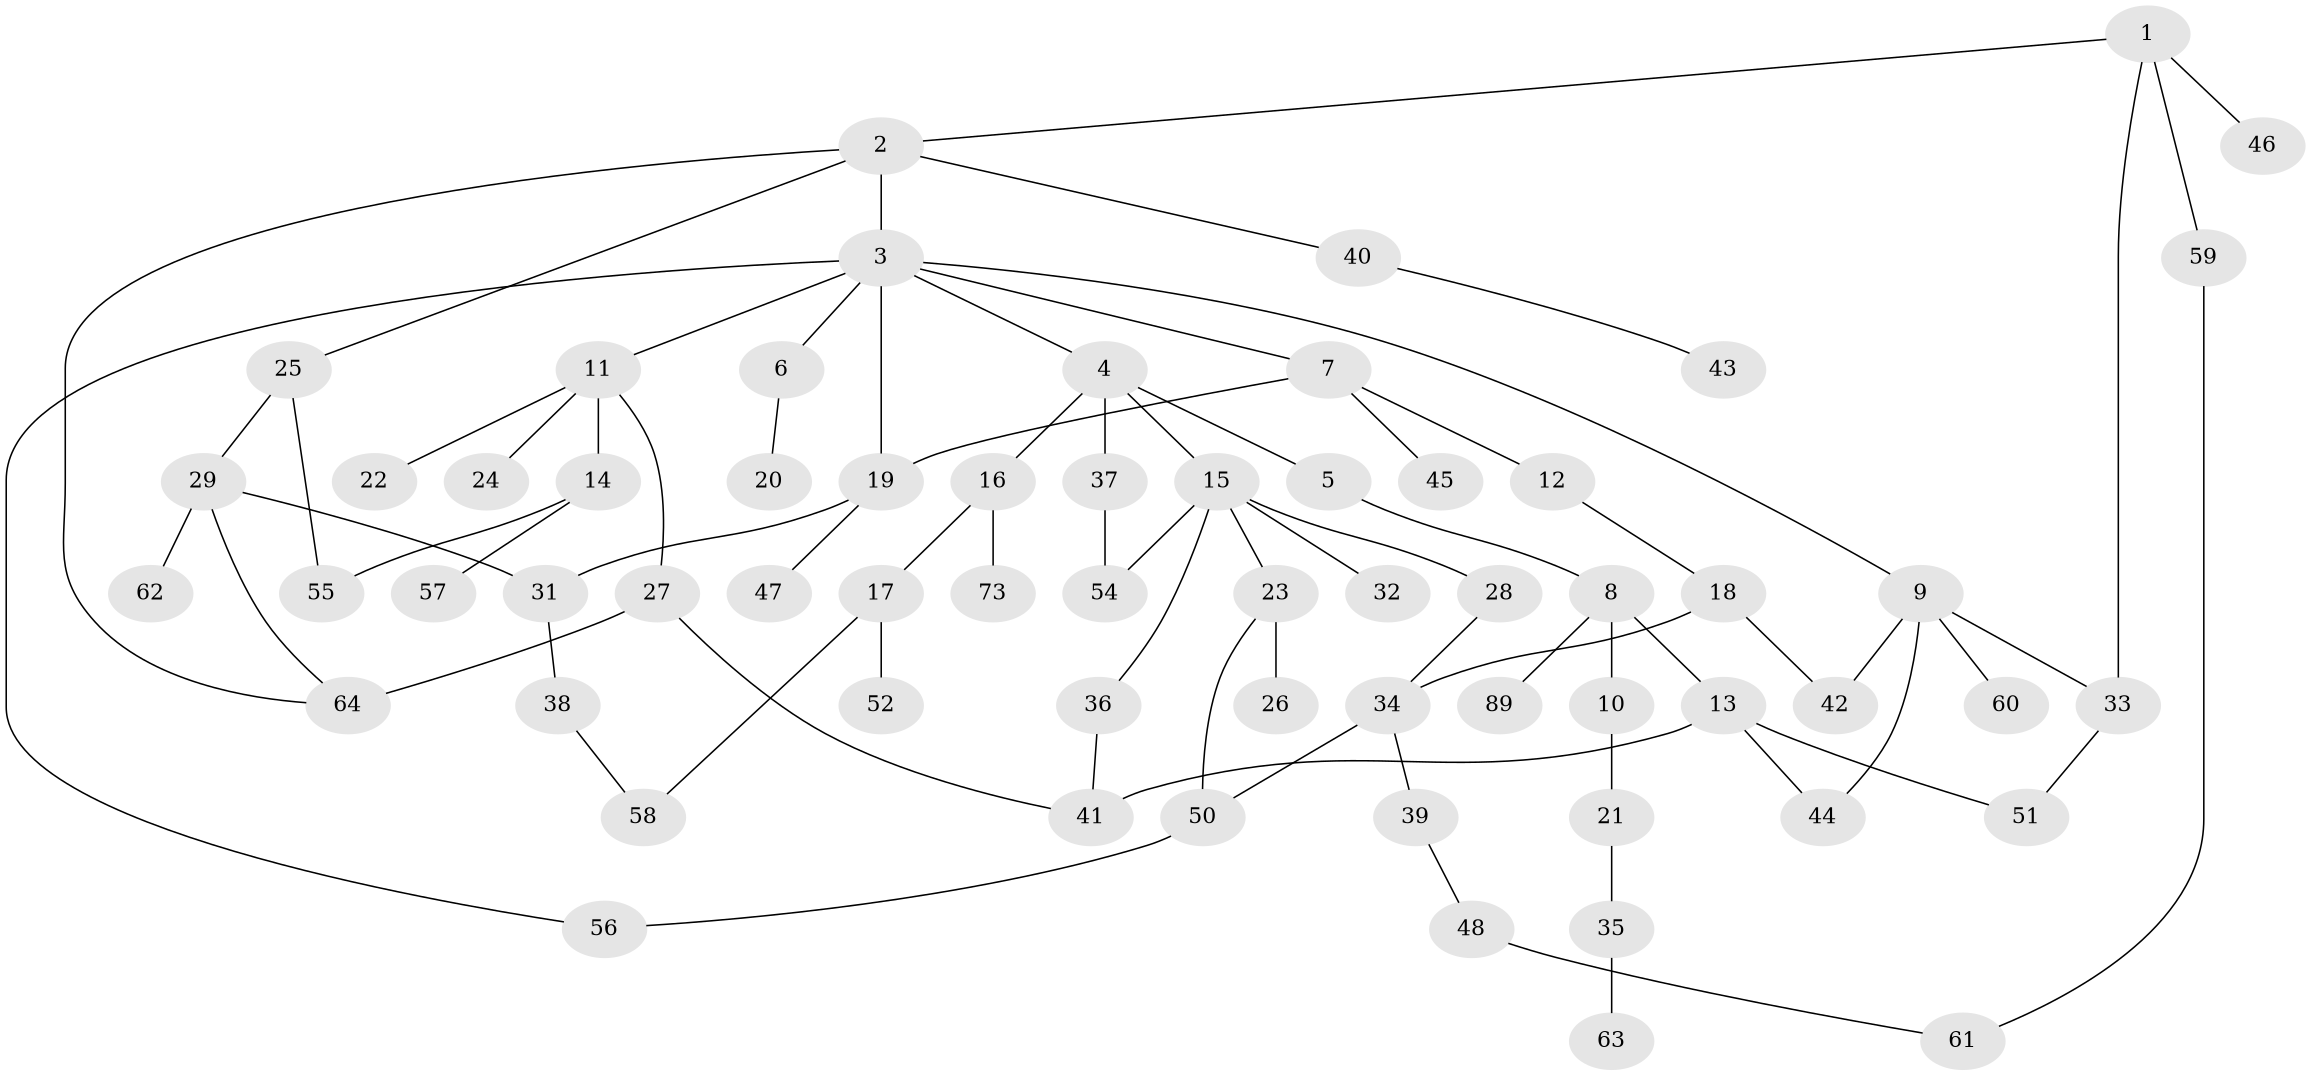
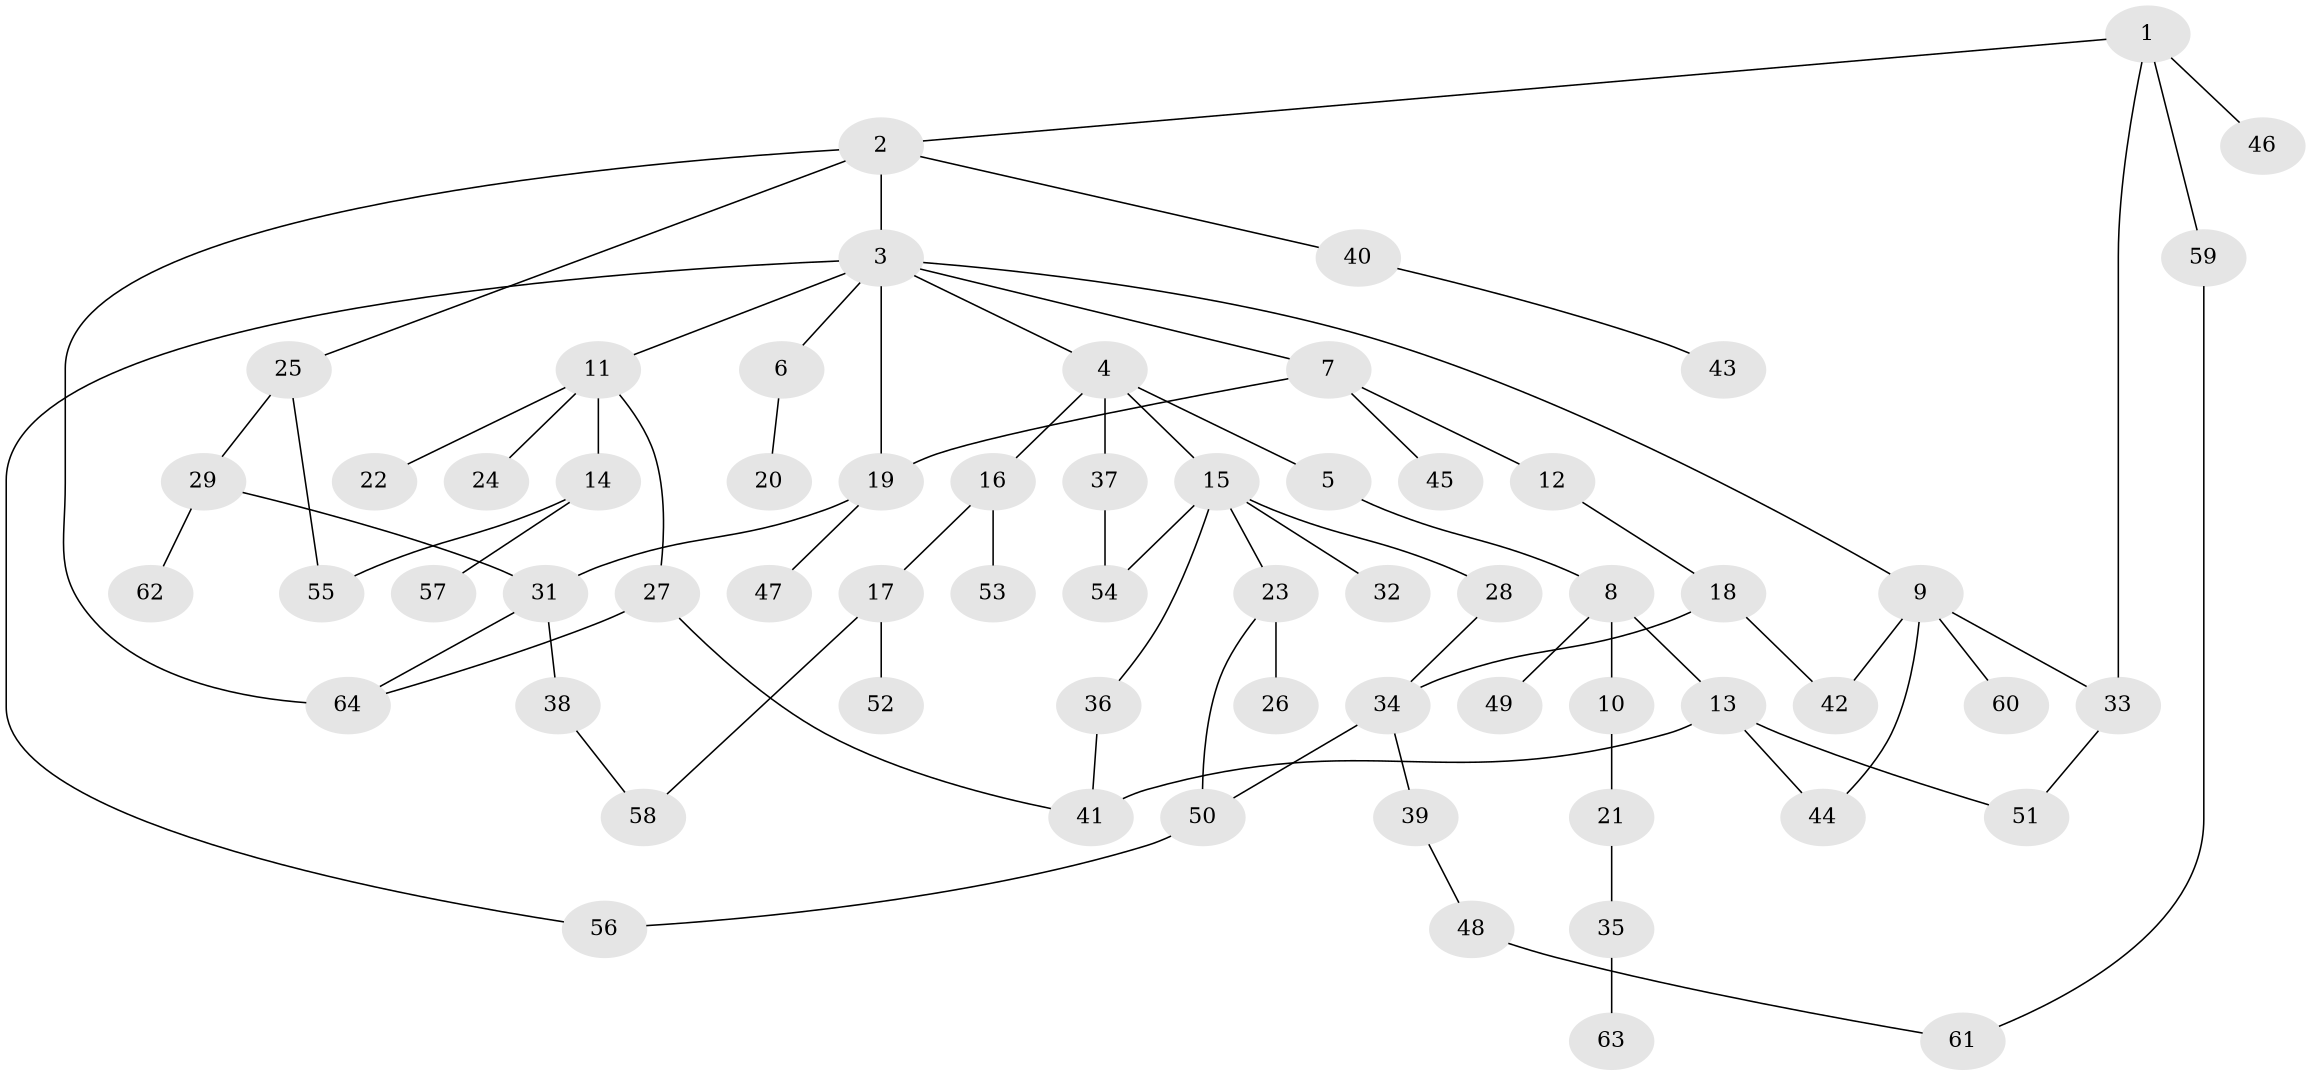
(993, 594) -> (993, 594)
(255, 604) -> (447, 650)
(1500, 706) -> (1500, 706)
